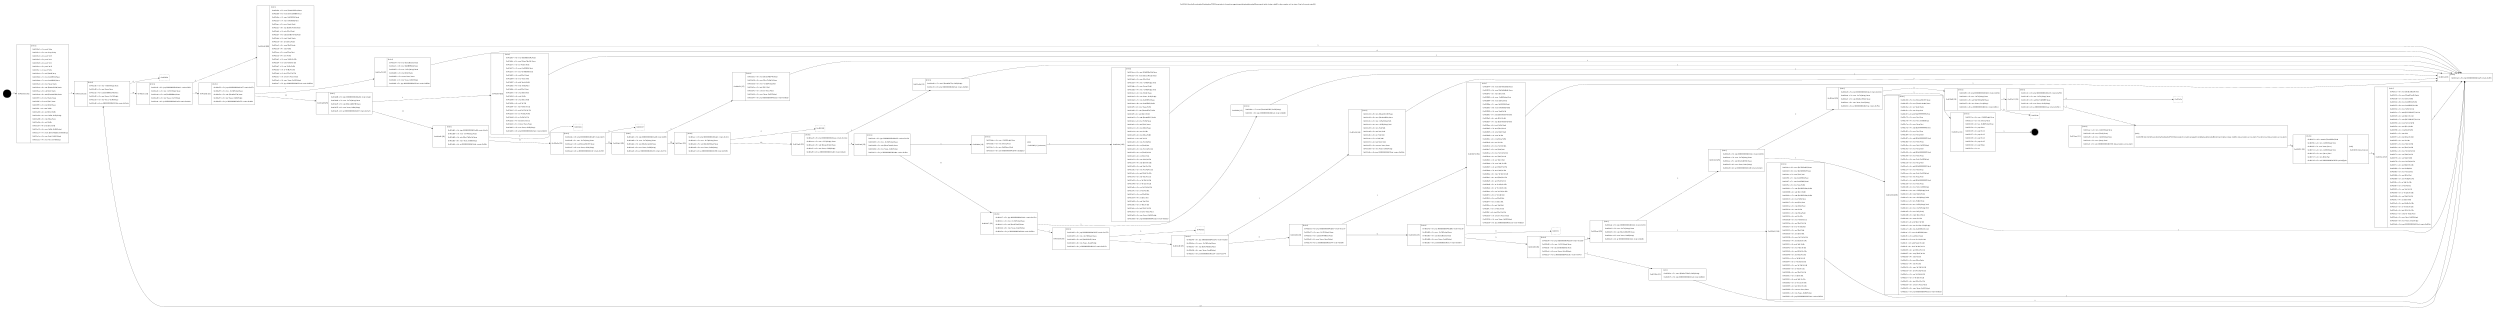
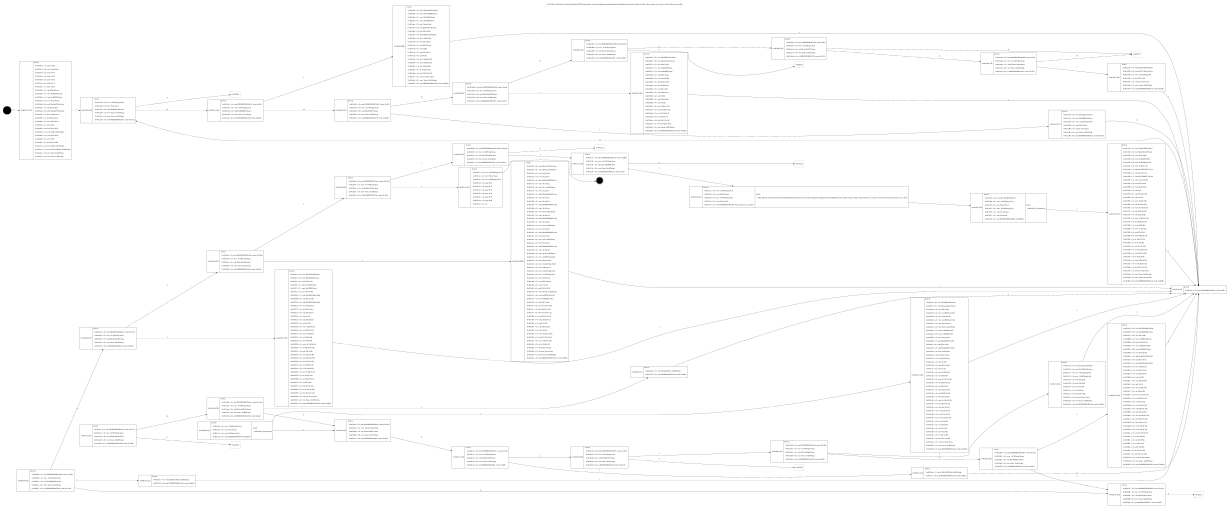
(670, 143) -> (1083, 58)
(940, 145) -> (303, 431)
(1495, 241) -> (590, 491)
